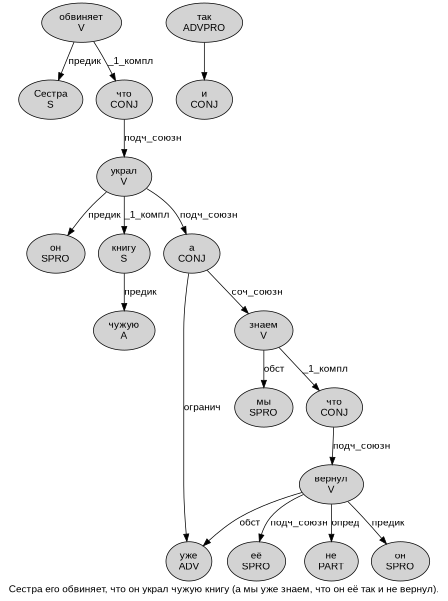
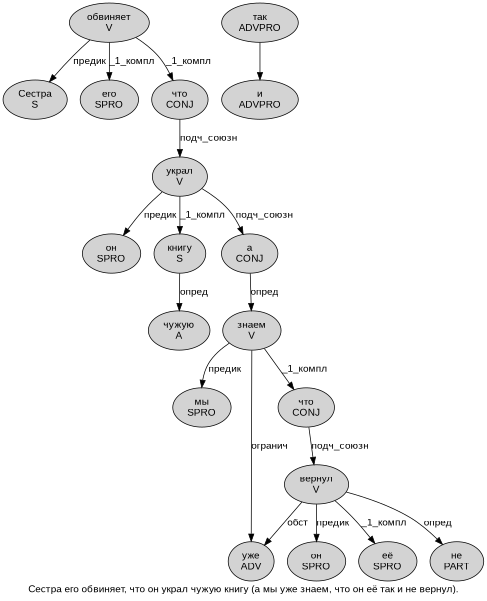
none -> (109, 100)
(204, 100) -> (260, 100)
(141, 292) -> (194, 292)
(257, 292) -> (265, 292)
(275, 369) -> (225, 369)
(184, 404) -> (252, 442)
(299, 523) -> (384, 523)
